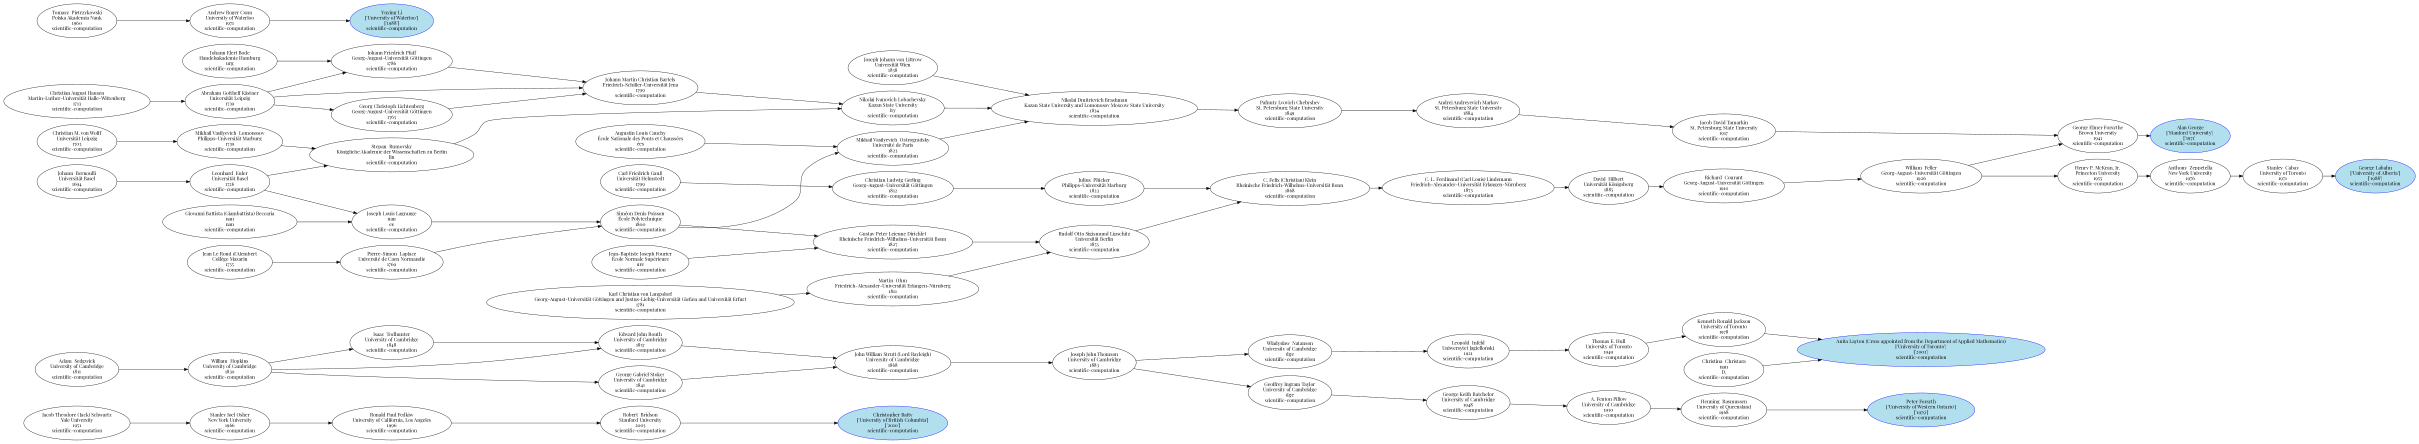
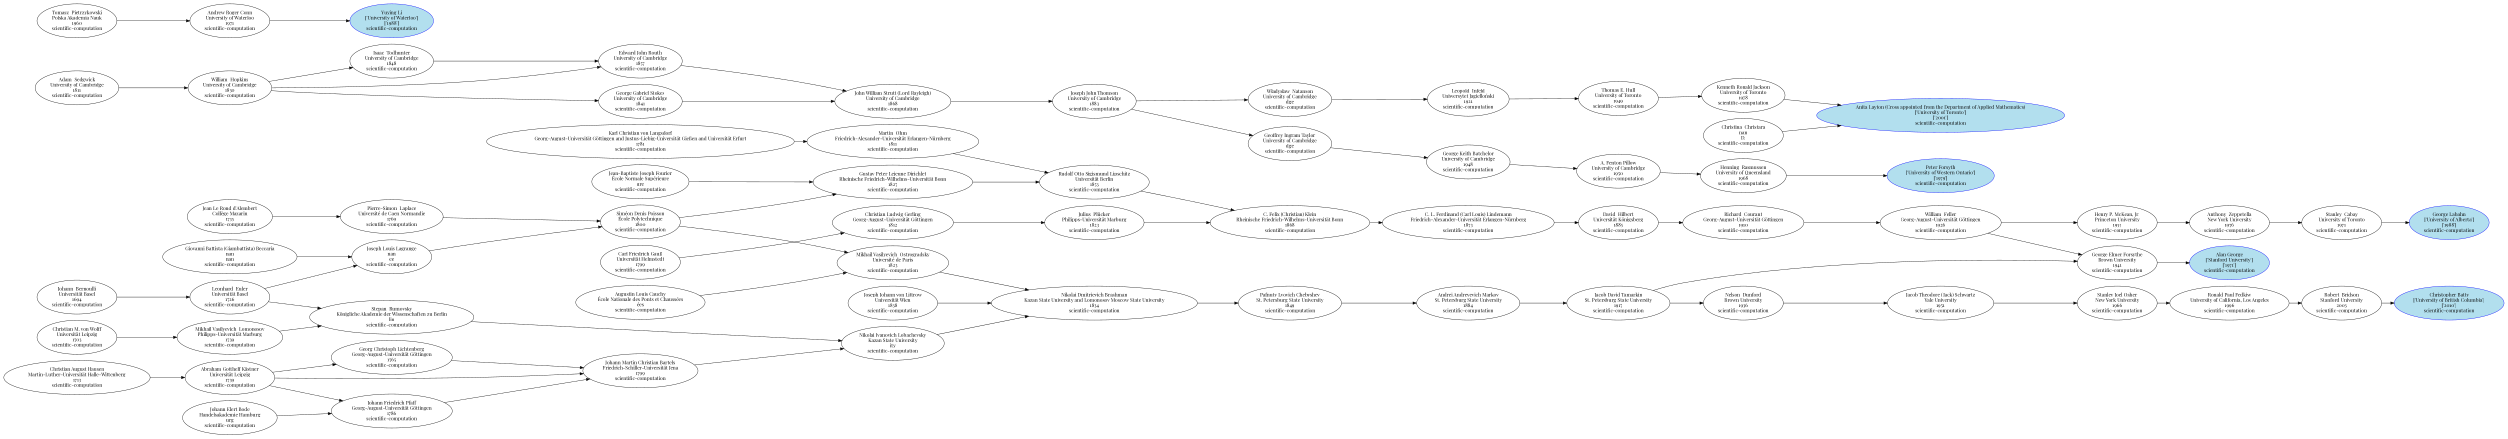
none -> (1743, 303)
